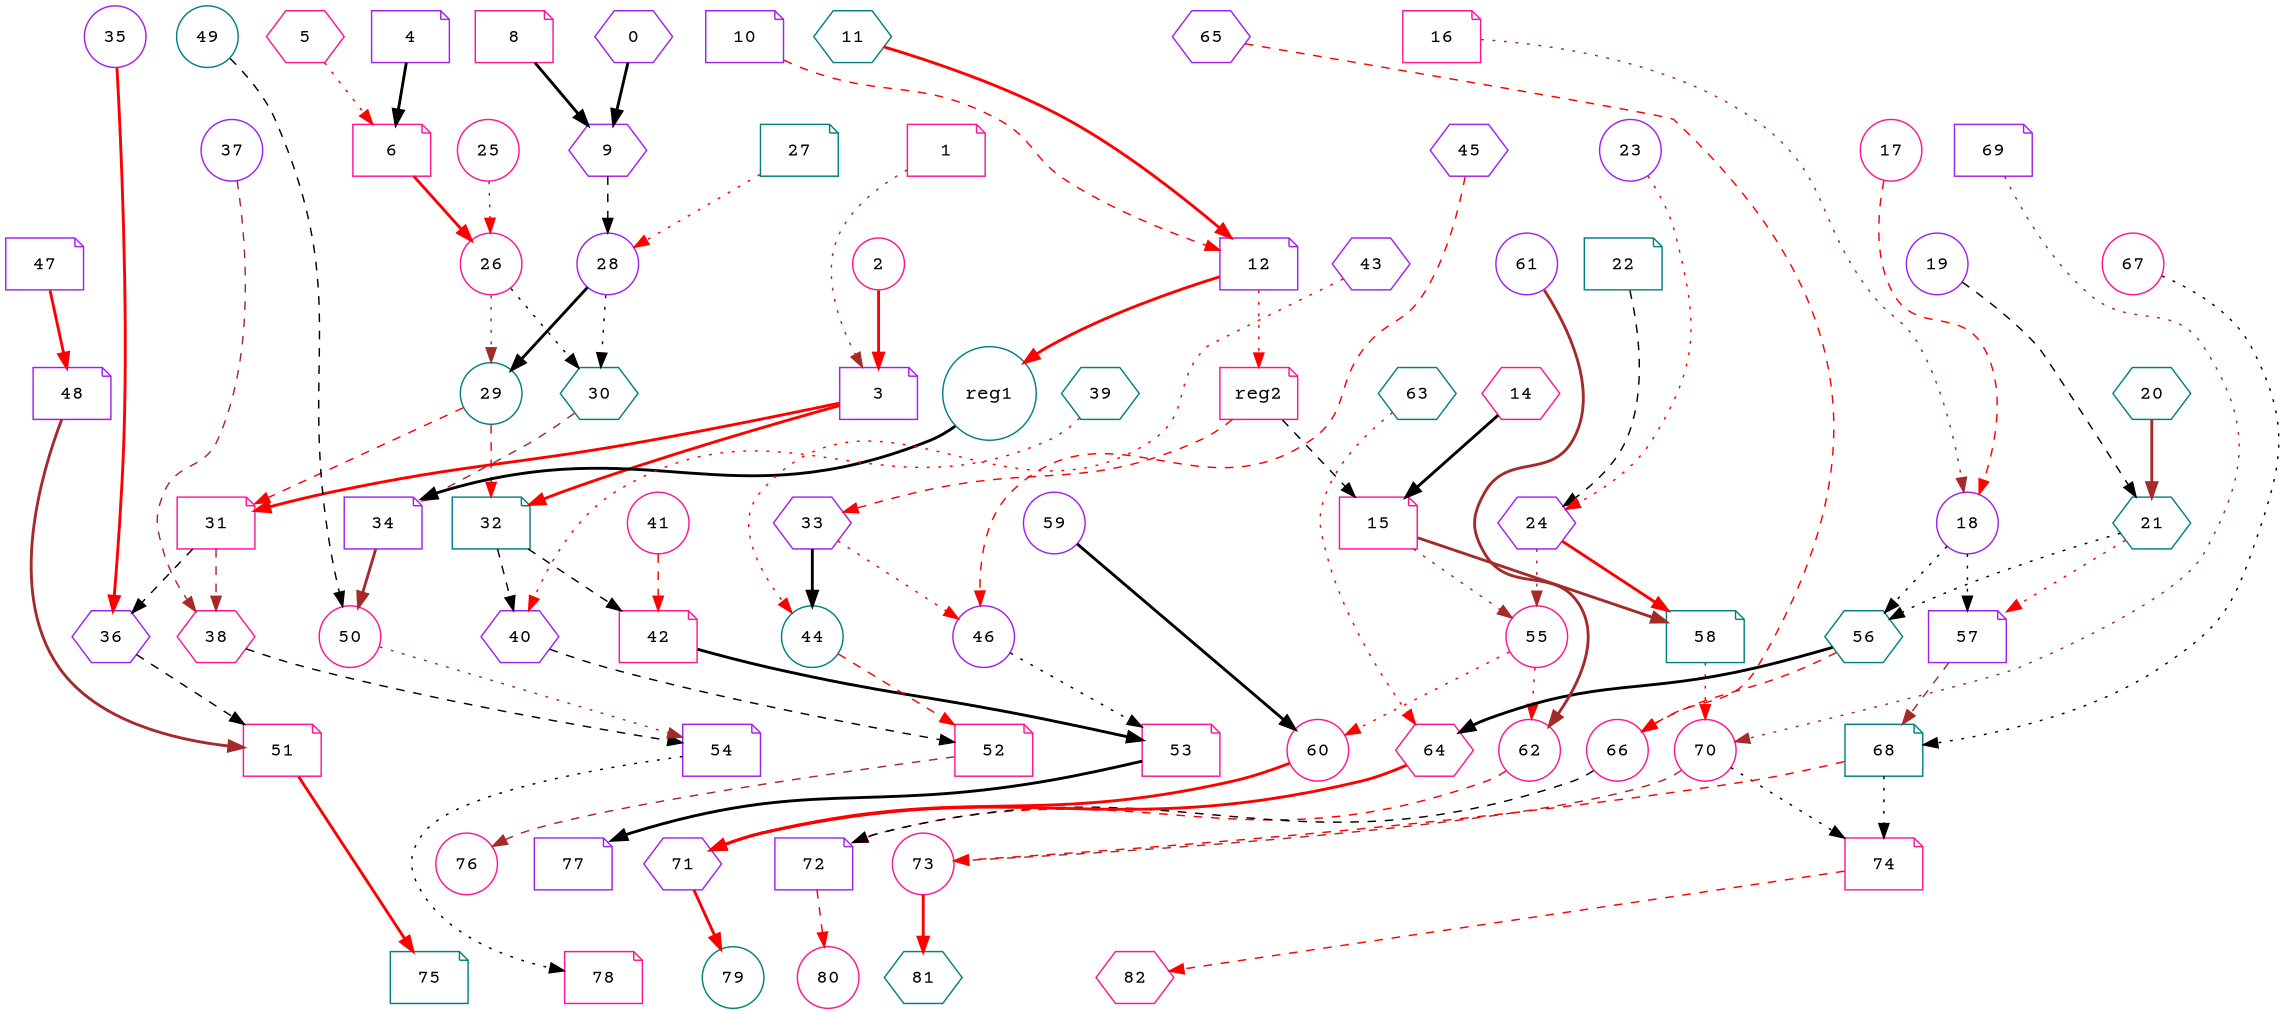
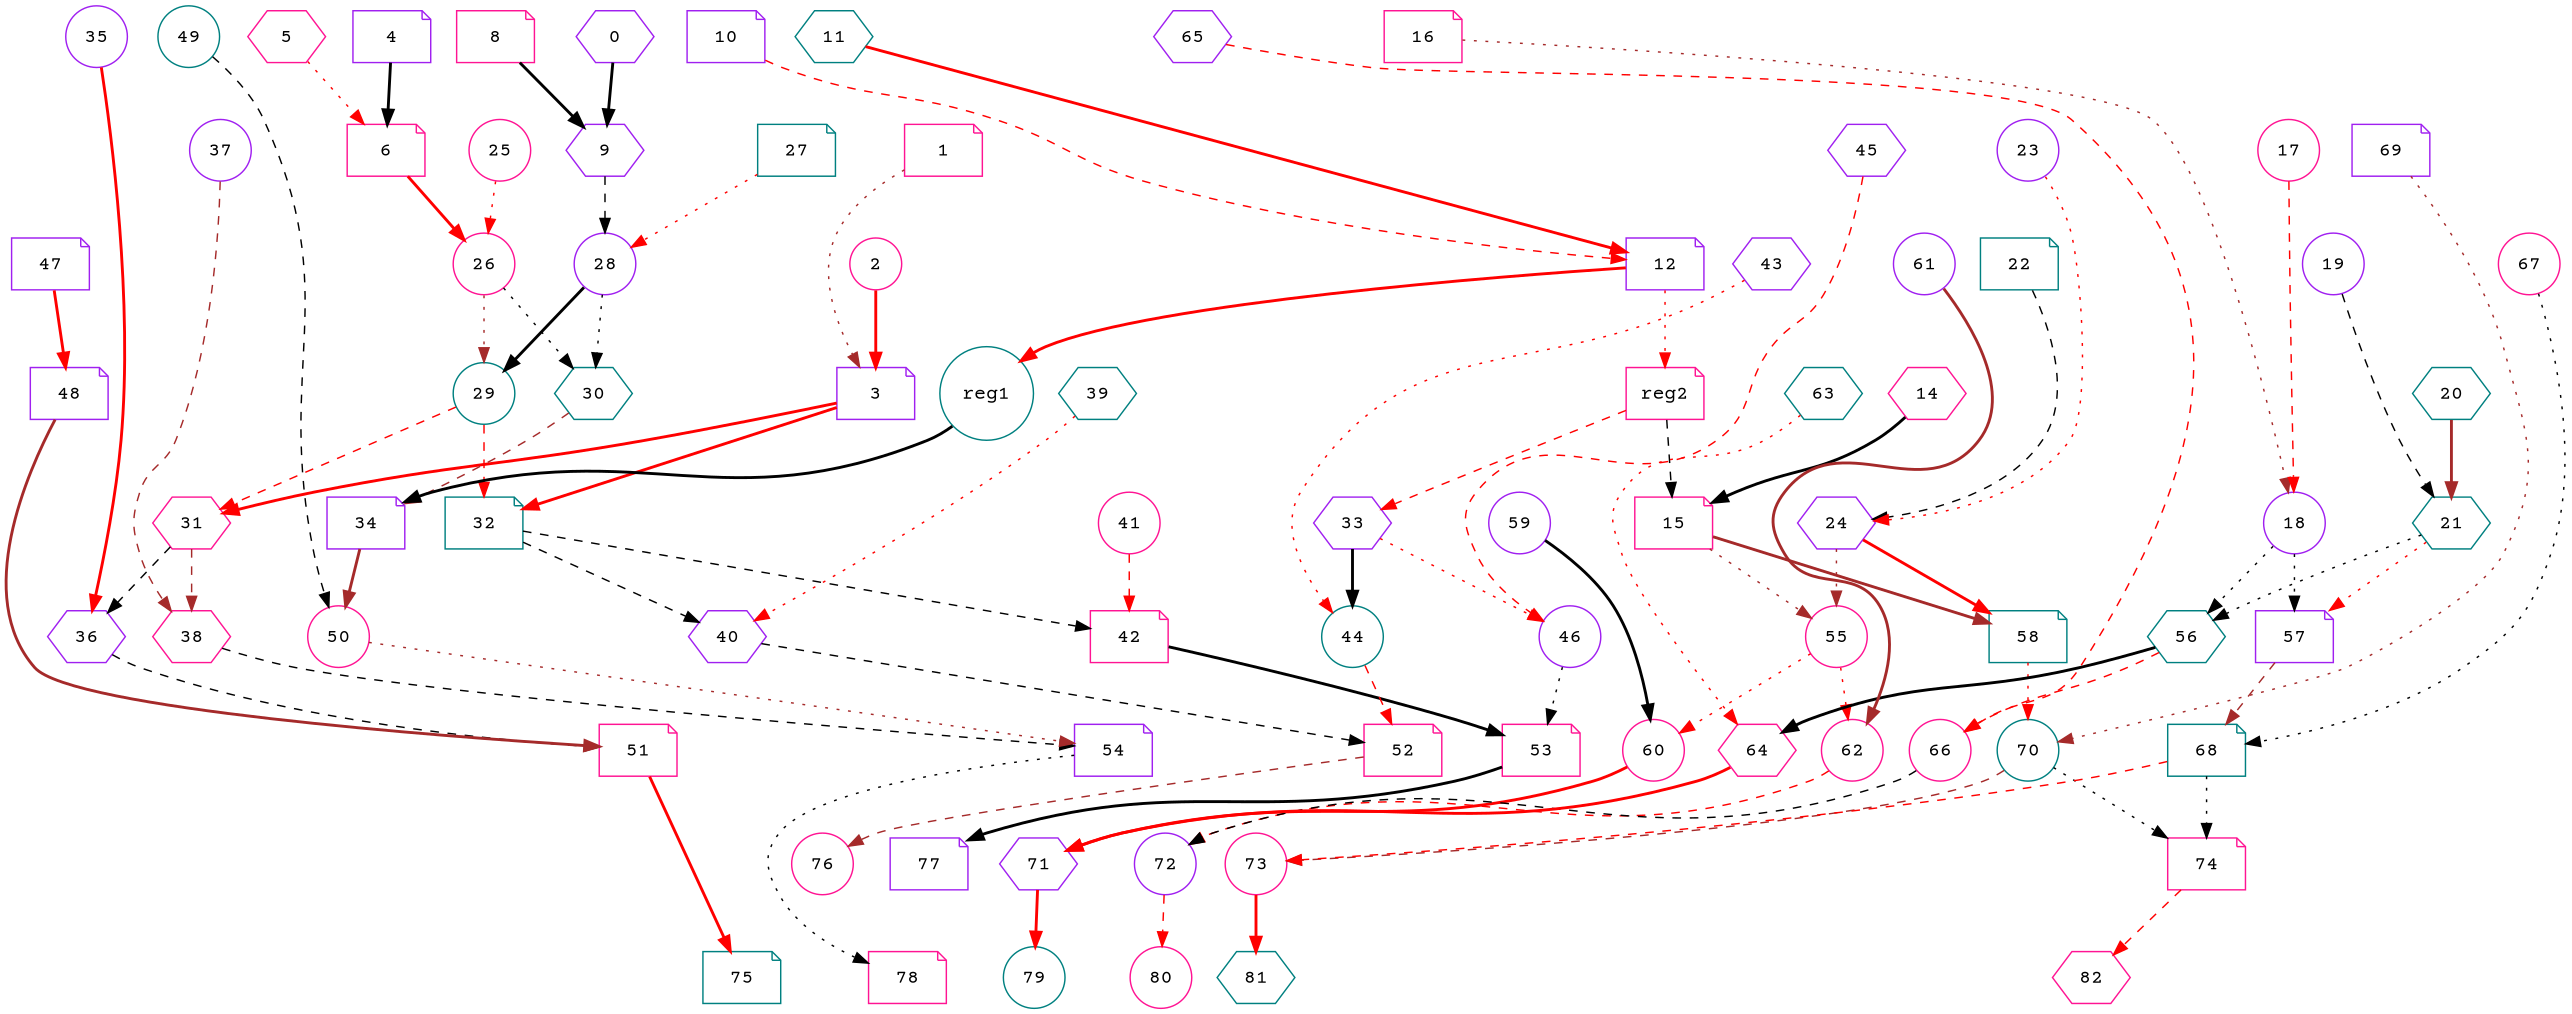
(216, 523) -> (192, 523)
(1705, 750) -> (2028, 750)
(814, 864) -> (1165, 864)
